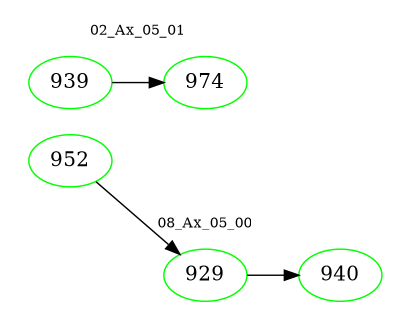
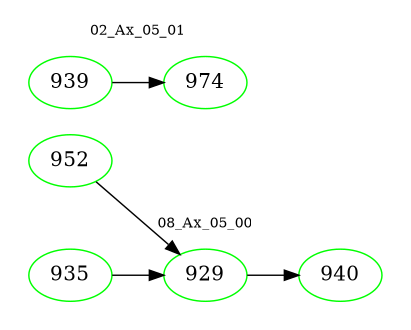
none -> (70, 275)
